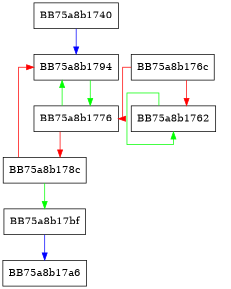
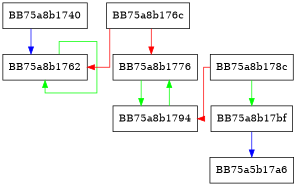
(76, 38) -> (31, 38)
(60, 141) -> none
(45, 273) -> (252, 170)
